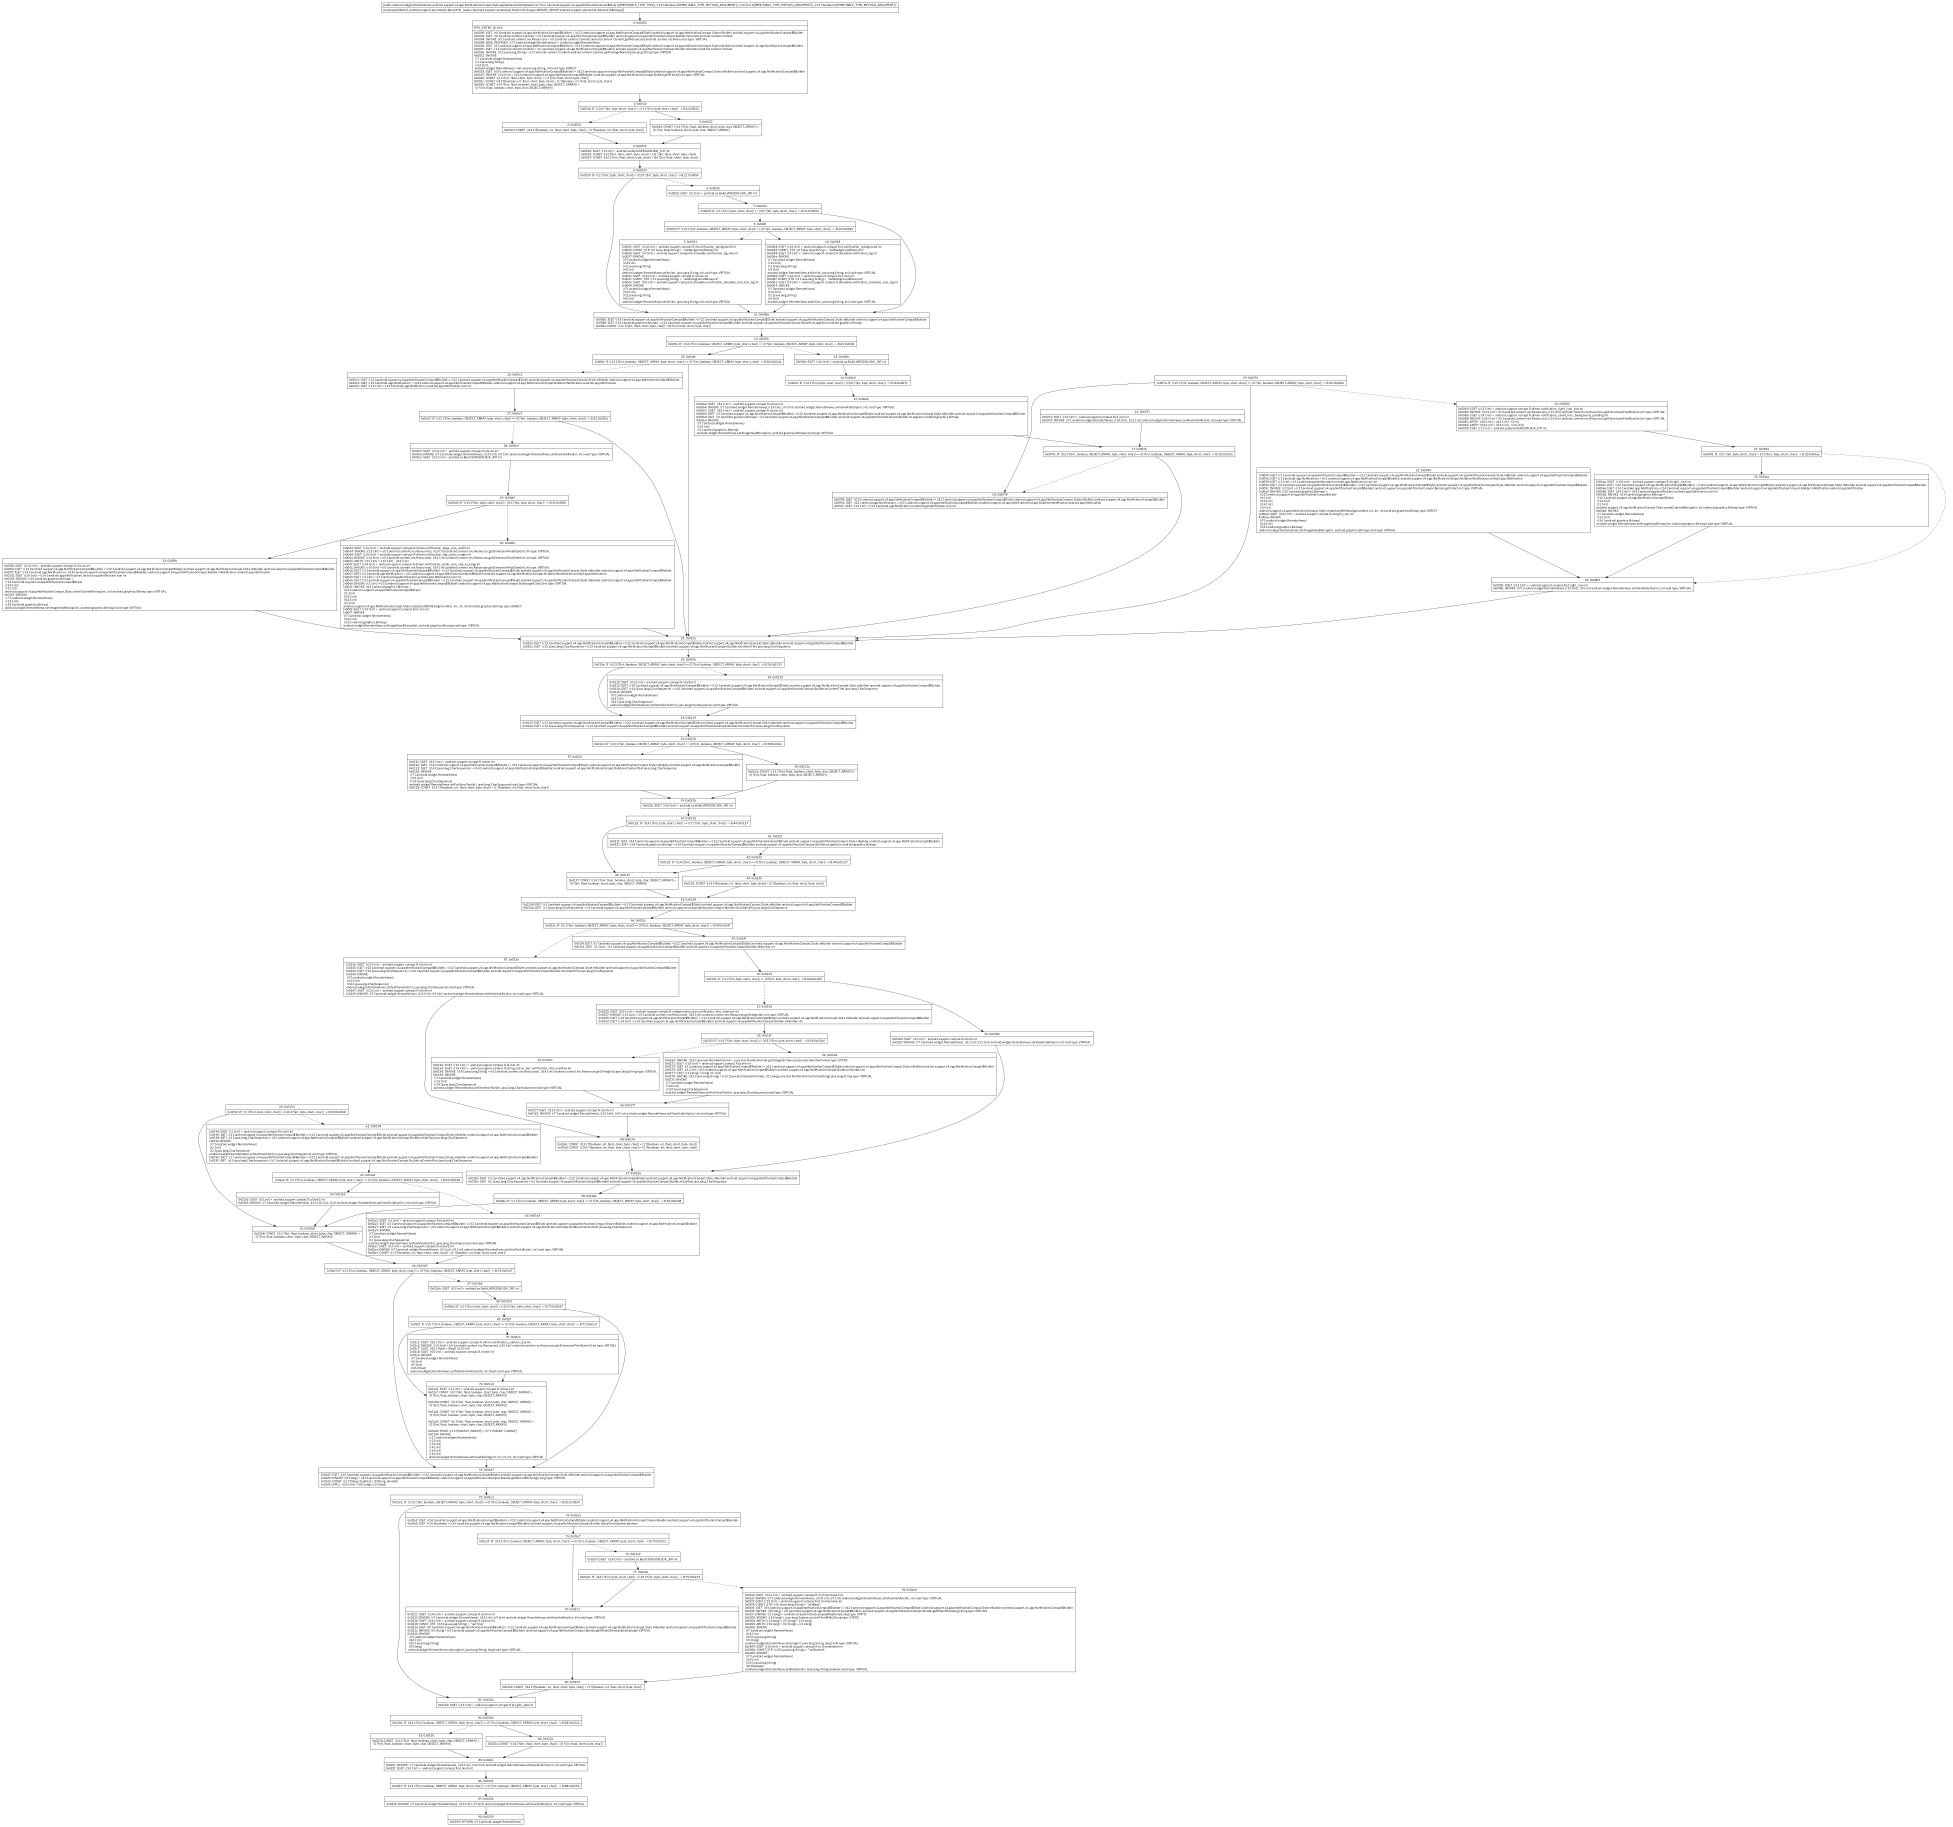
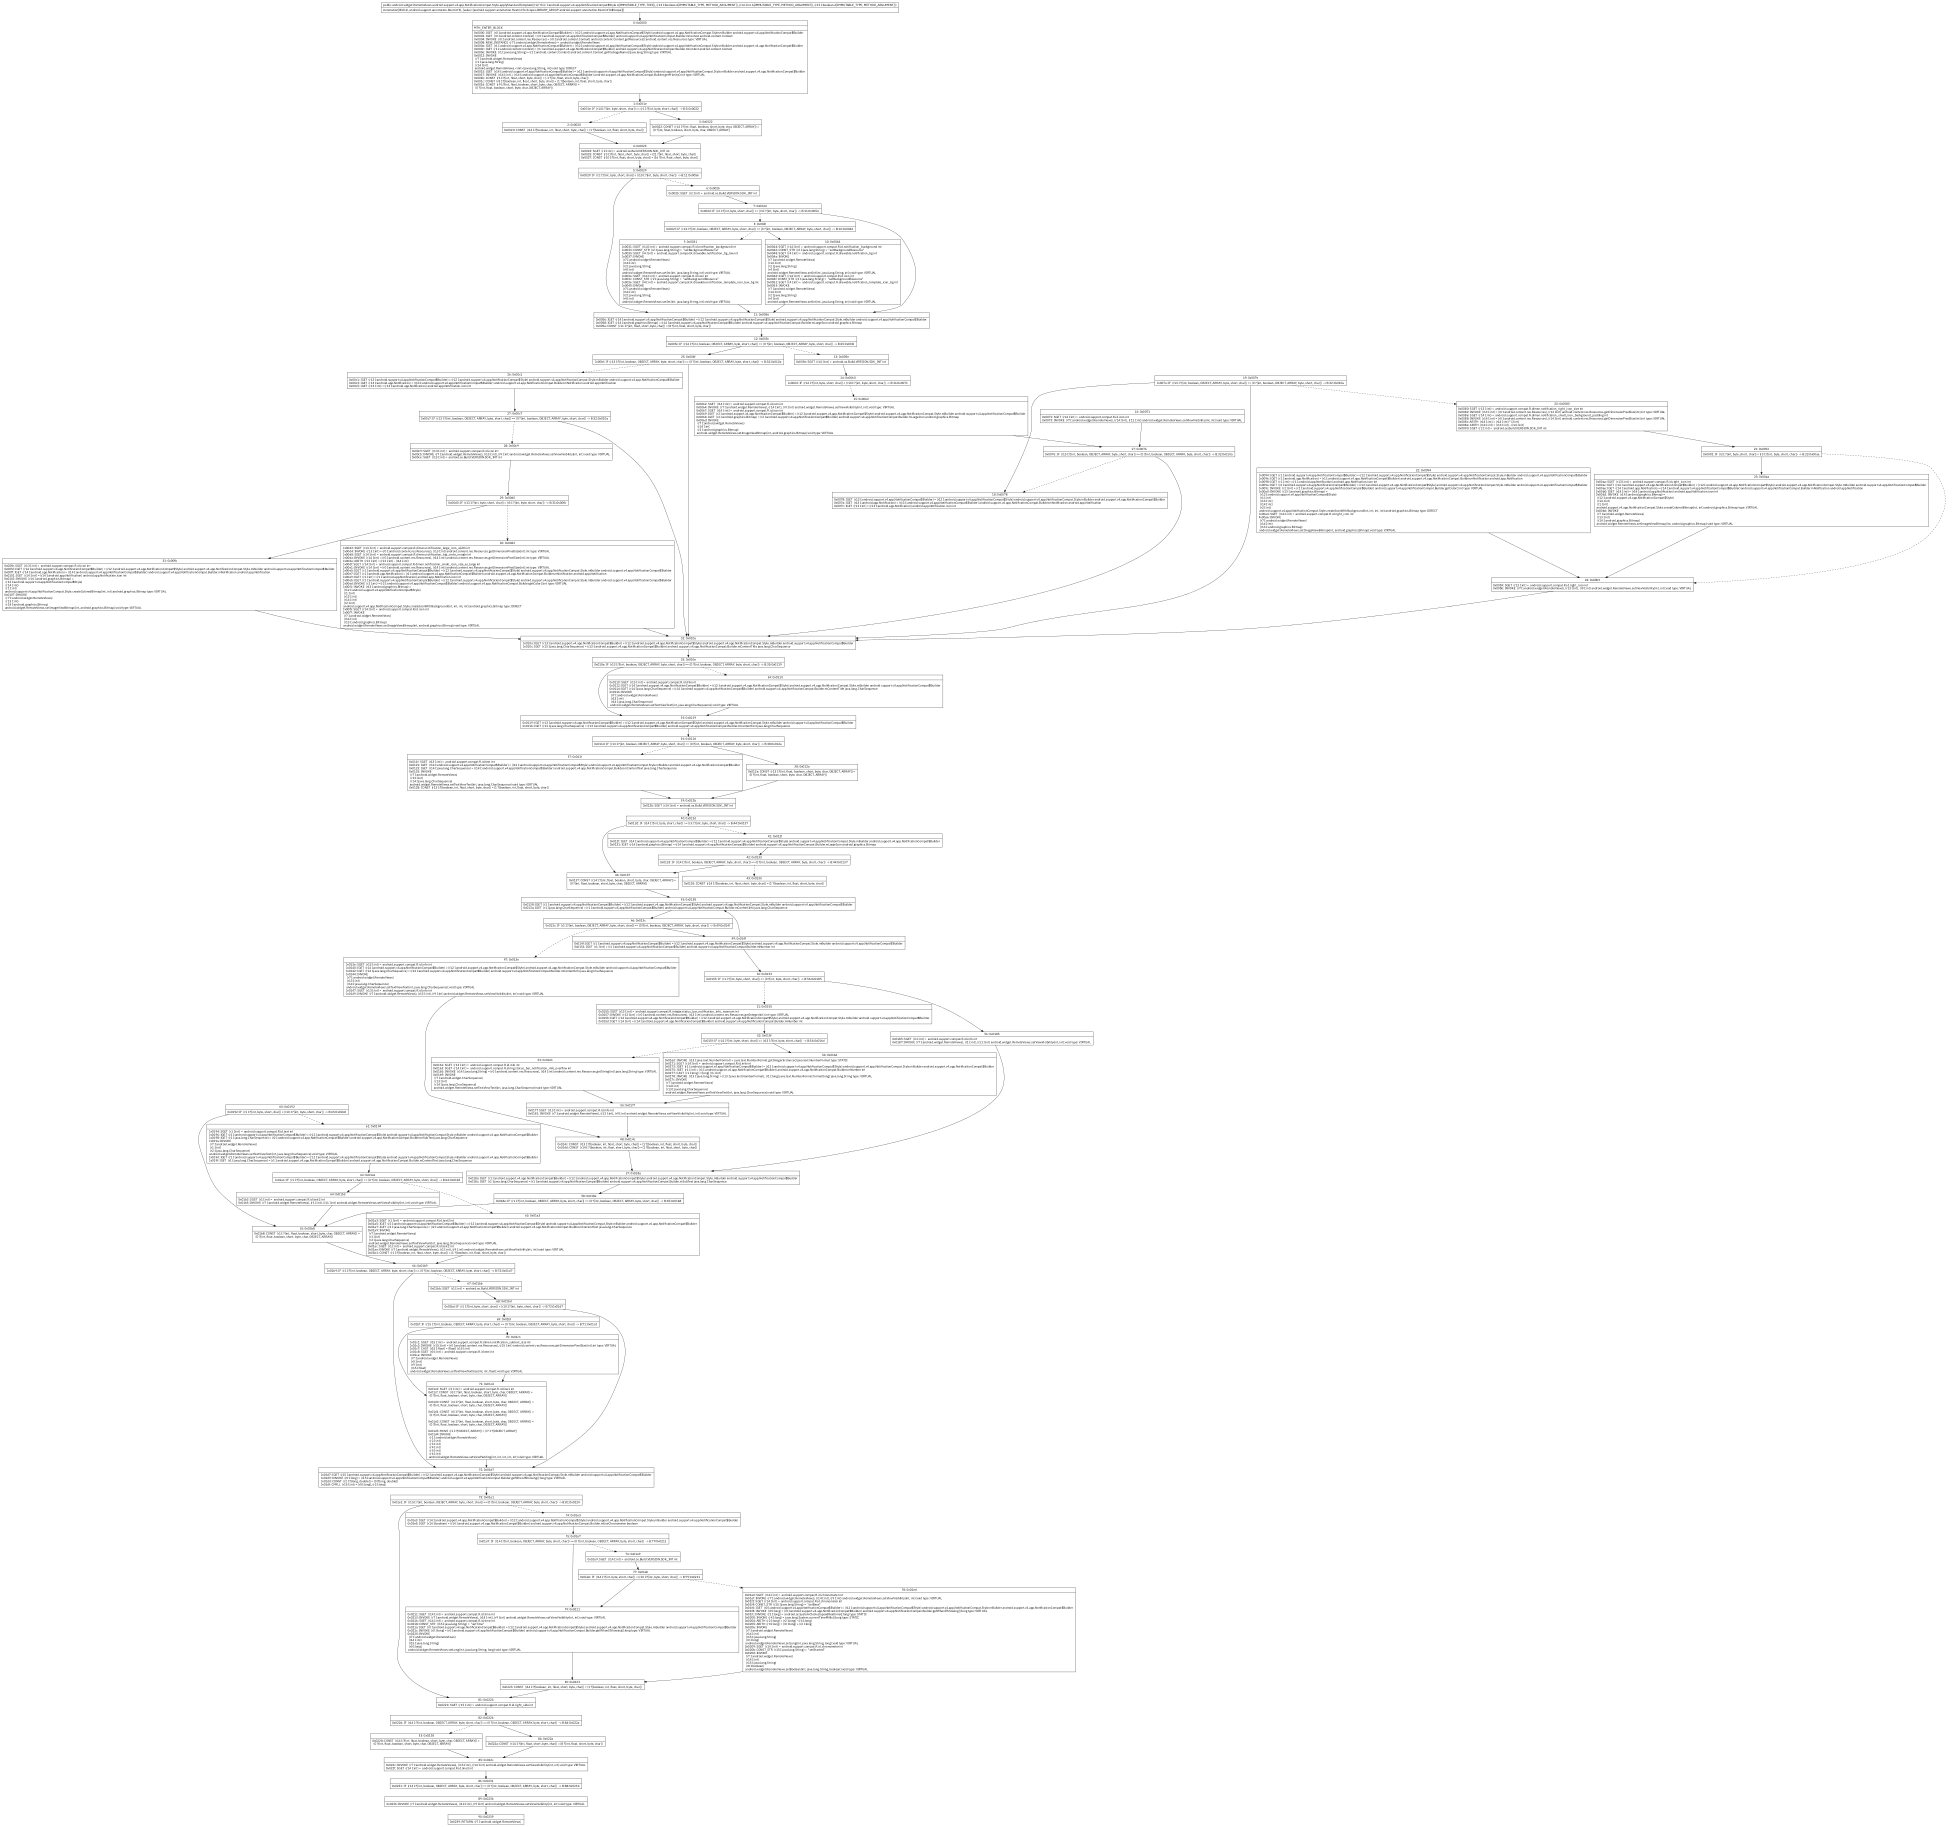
none -> (727, 830)
(725, 891) -> (737, 922)
(457, 1078) -> (458, 1078)
